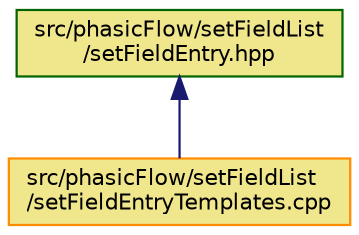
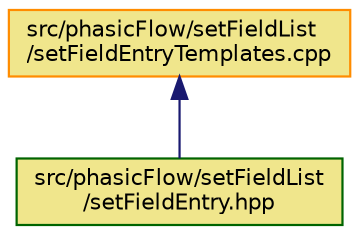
(180, 129) -> (180, 129)
